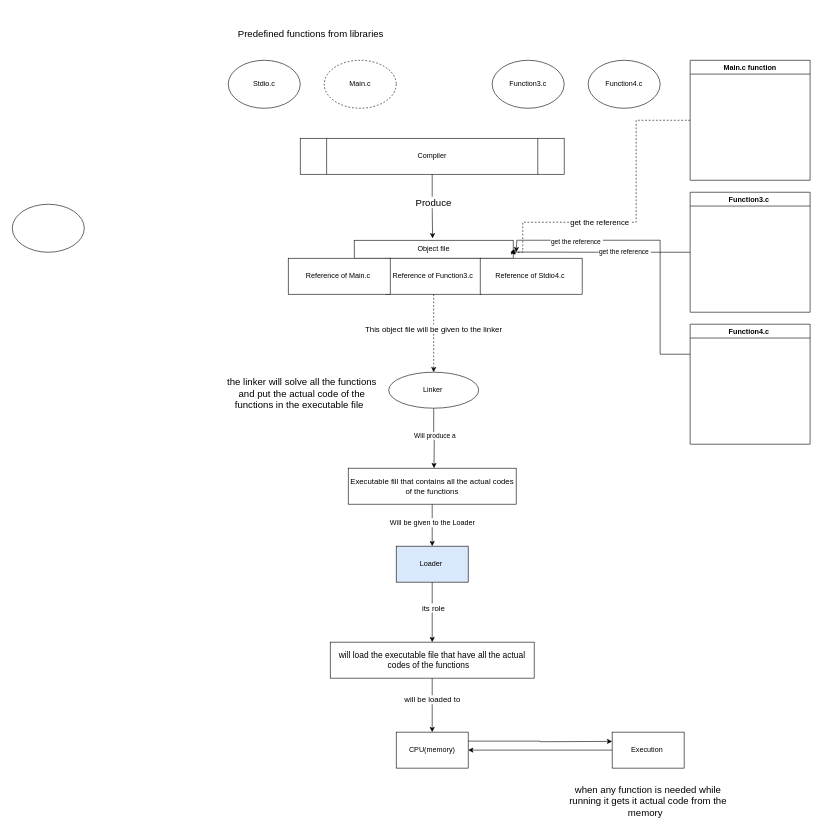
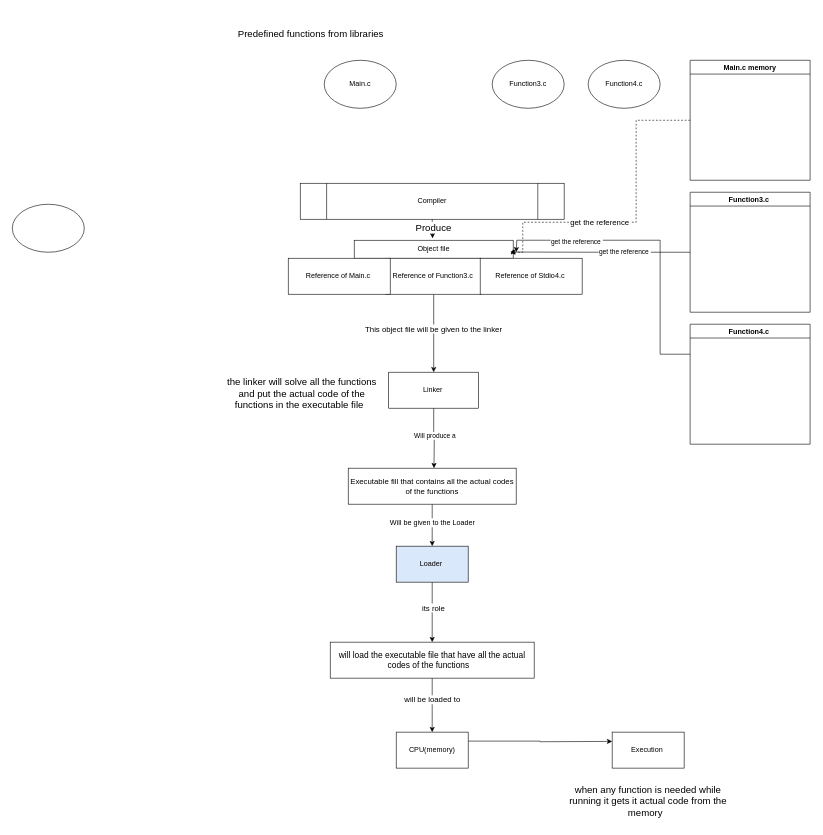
(750, 68) -> (750, 68)
(264, 84) -> none
(360, 84) -> (360, 84)
(432, 156) -> (432, 201)
(434, 350) -> (434, 350)
(434, 390) -> (434, 390)
(473, 750) -> none
